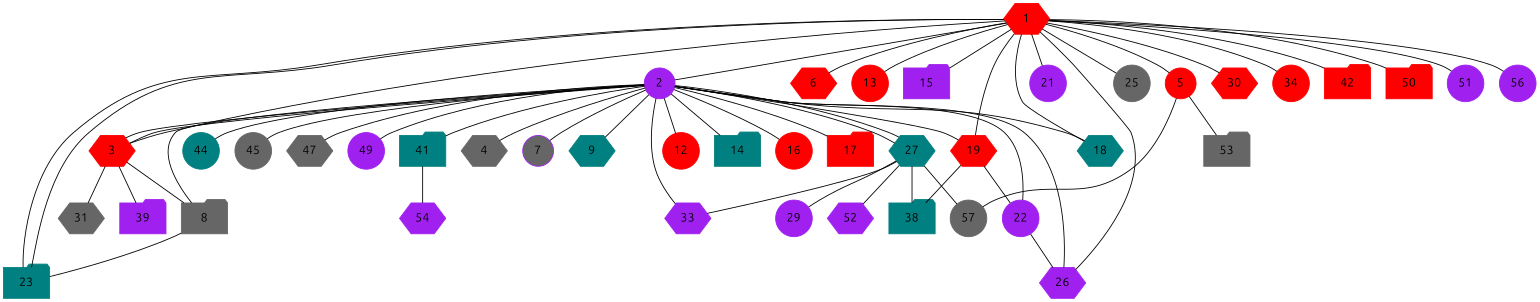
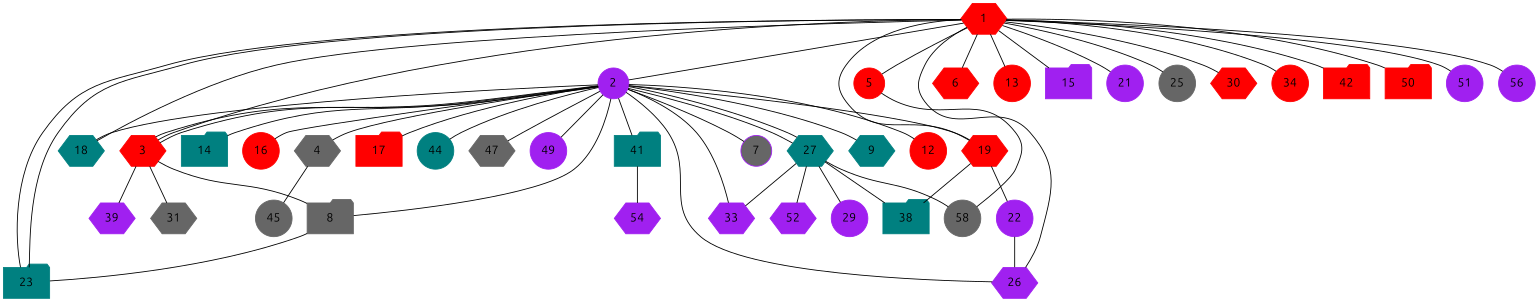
(877, 106) -> none
(359, 114) -> (296, 185)
(1227, 151) -> none
(143, 218) -> (112, 218)
(968, 218) -> (963, 218)
